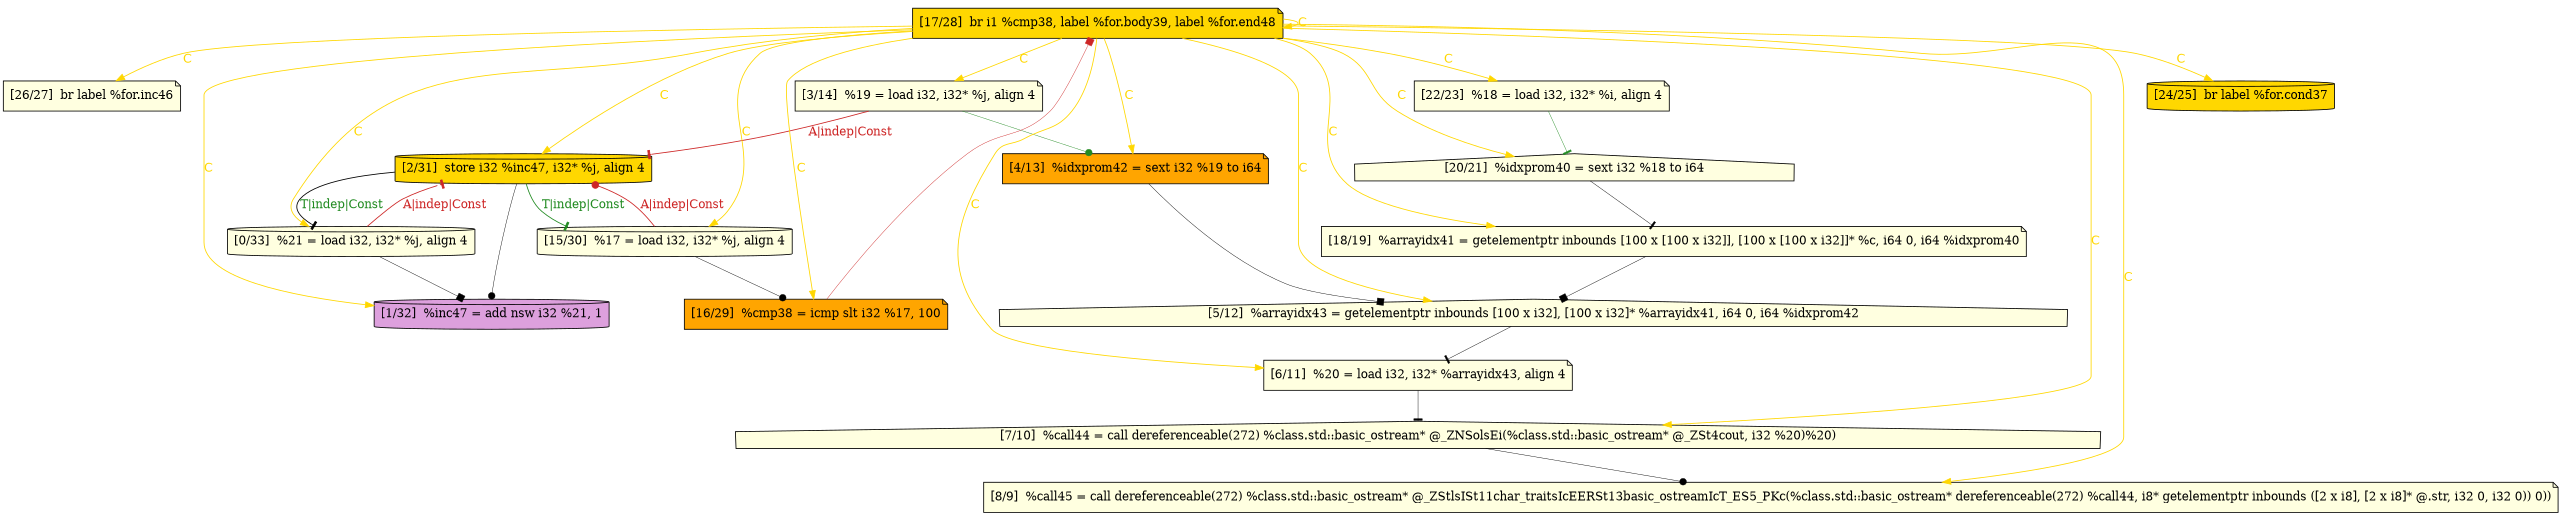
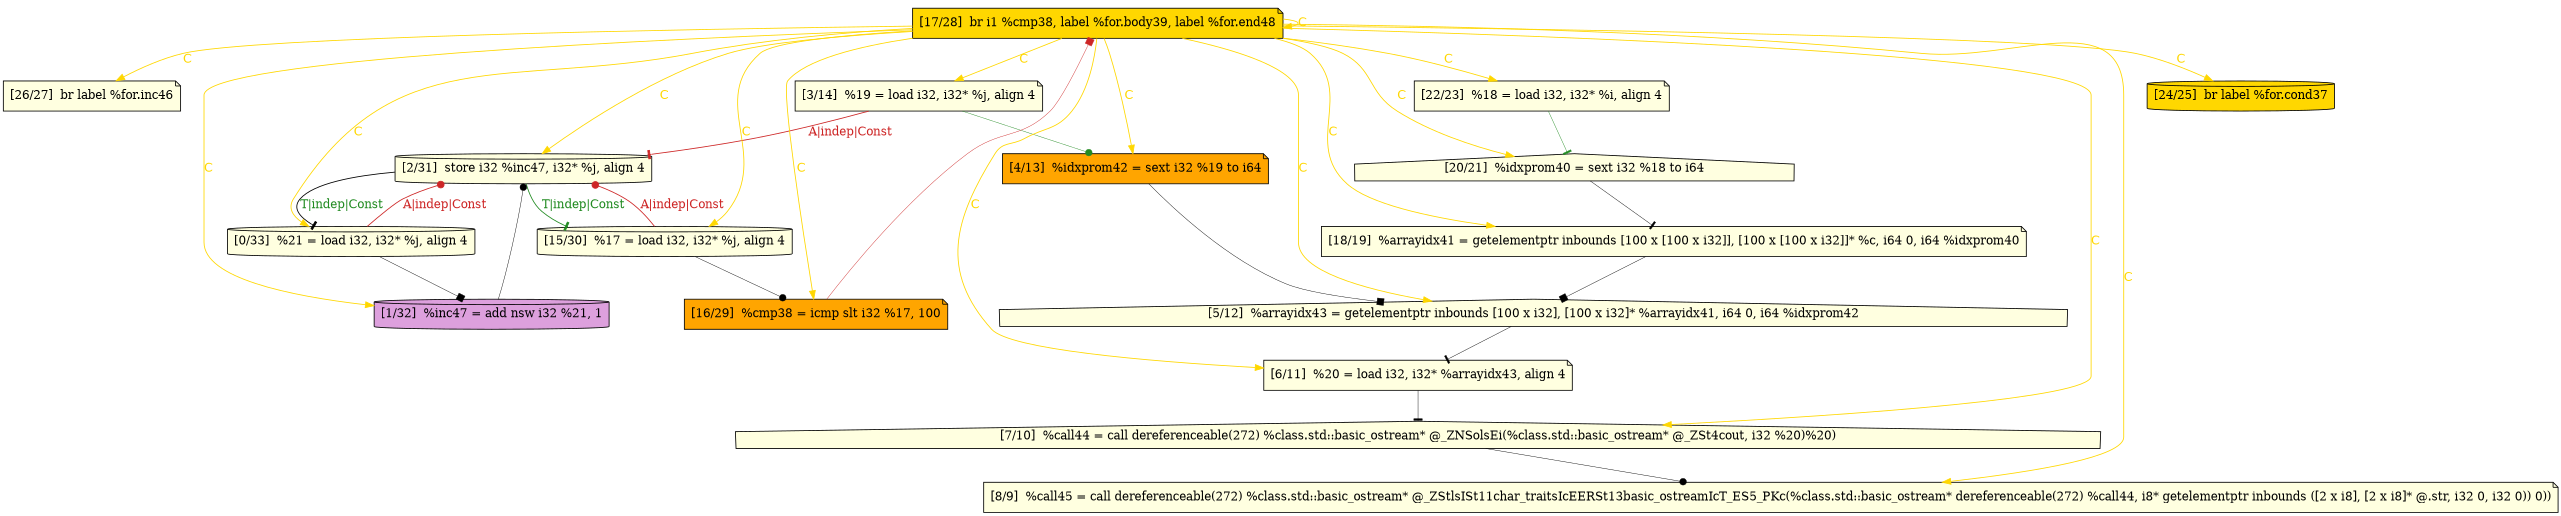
(523, 169) -> (523, 169)
(399, 201) -> (399, 201)
(503, 238) -> (512, 245)
